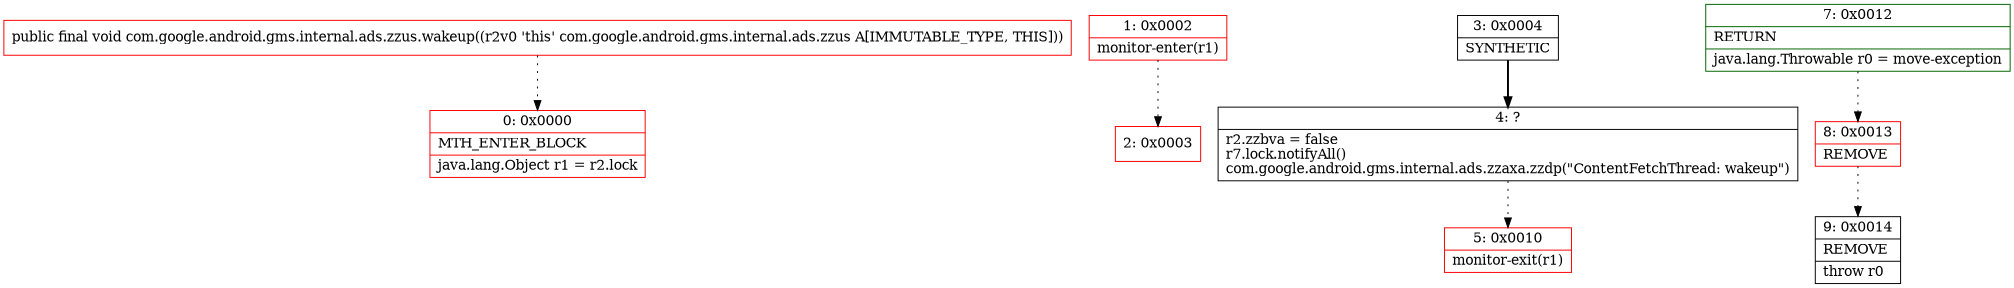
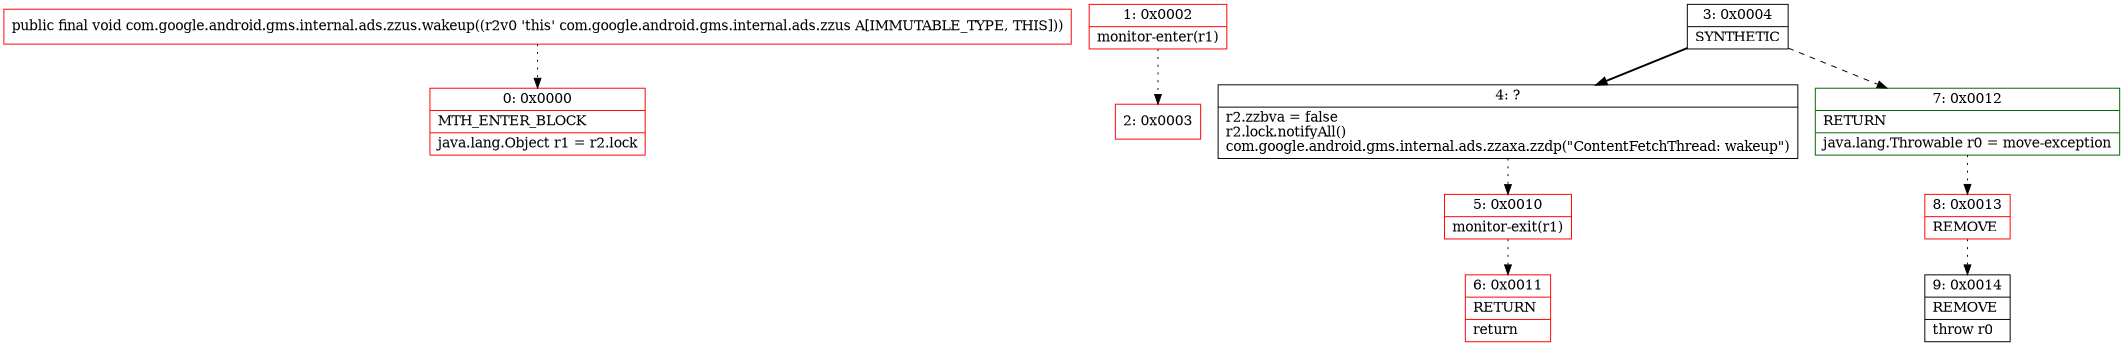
none -> (1833, 66)
(1286, 155) -> (1286, 132)
none -> (1508, 308)
